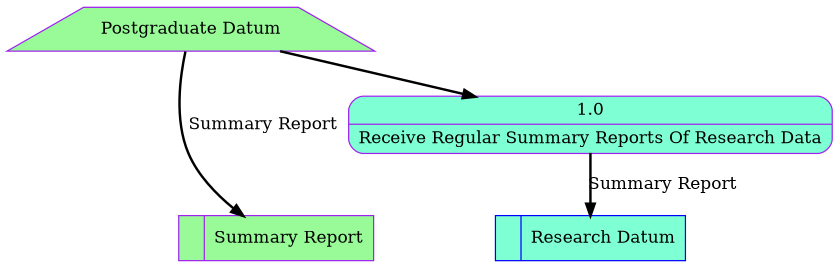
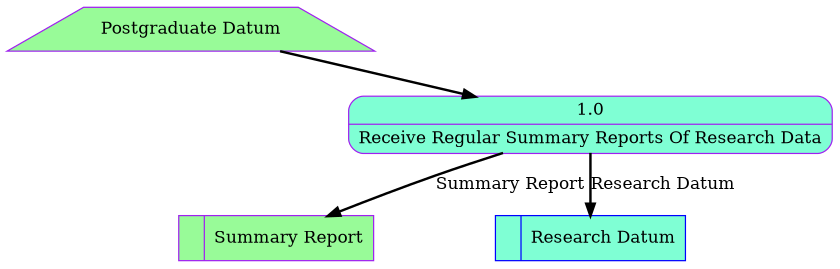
(184, 138) -> (421, 181)
(663, 185) -> (663, 185)
